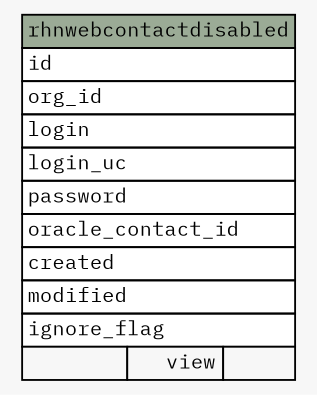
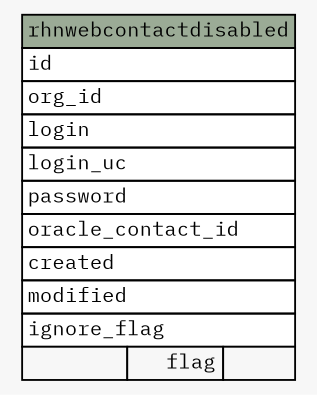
(192, 362) -> (192, 362)
